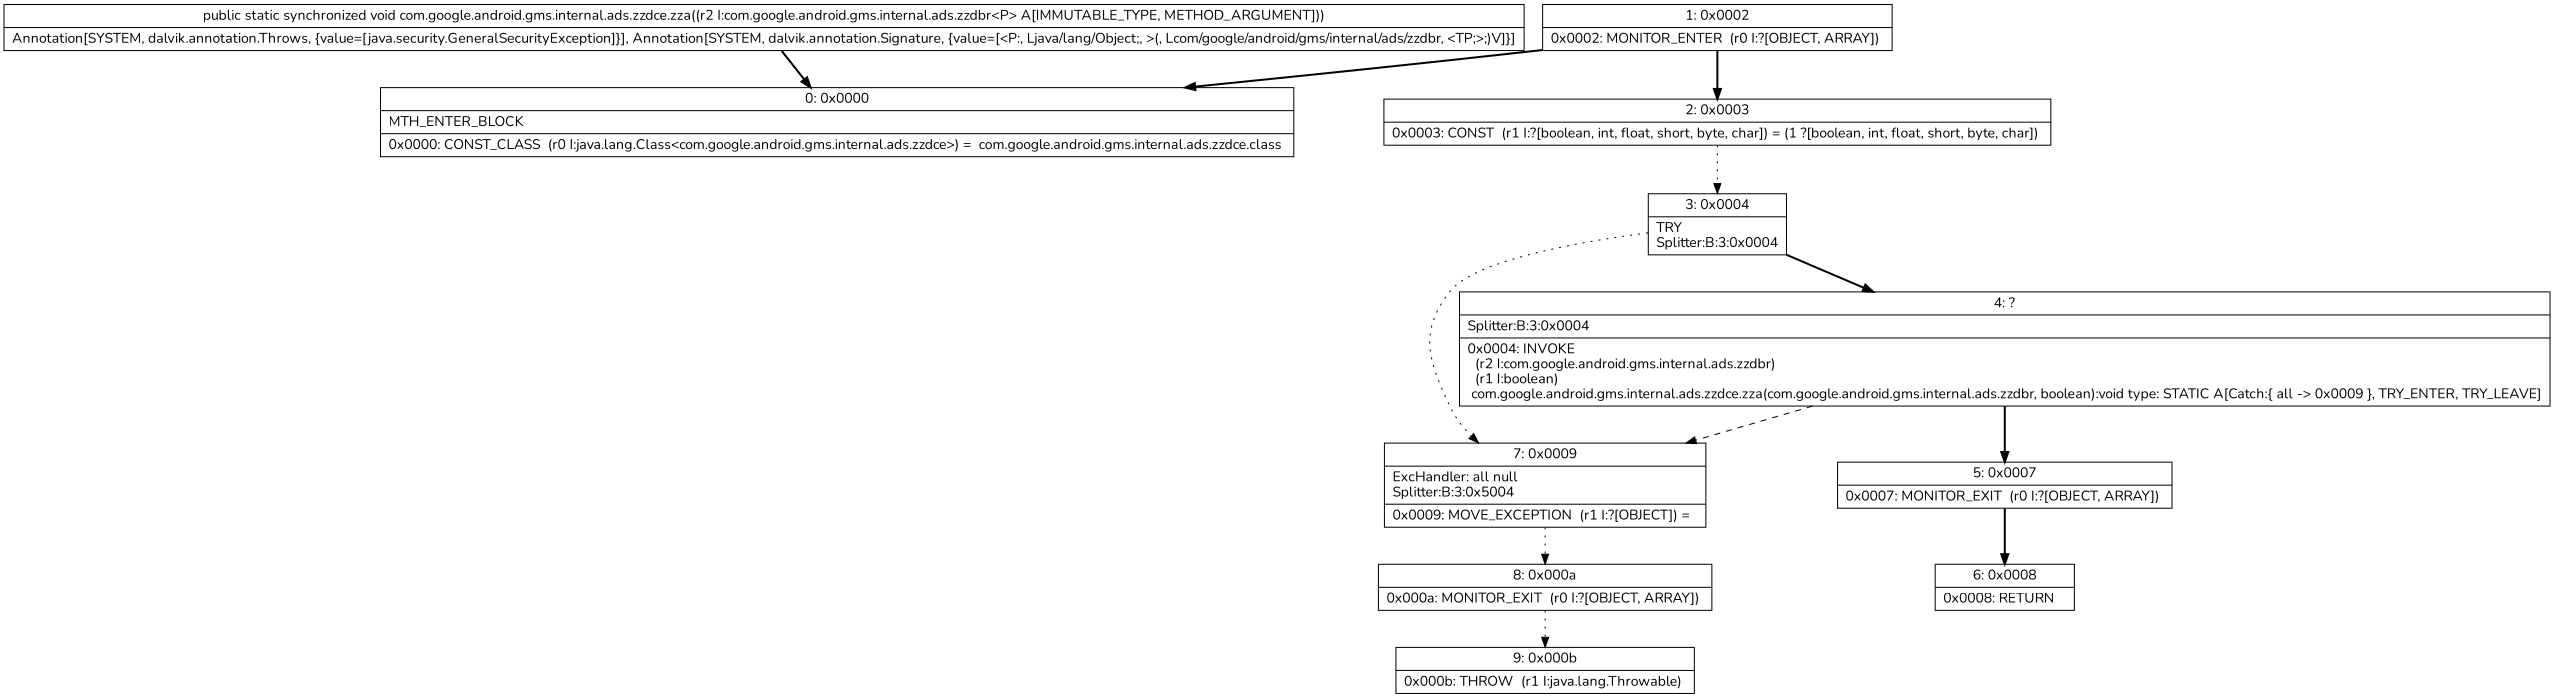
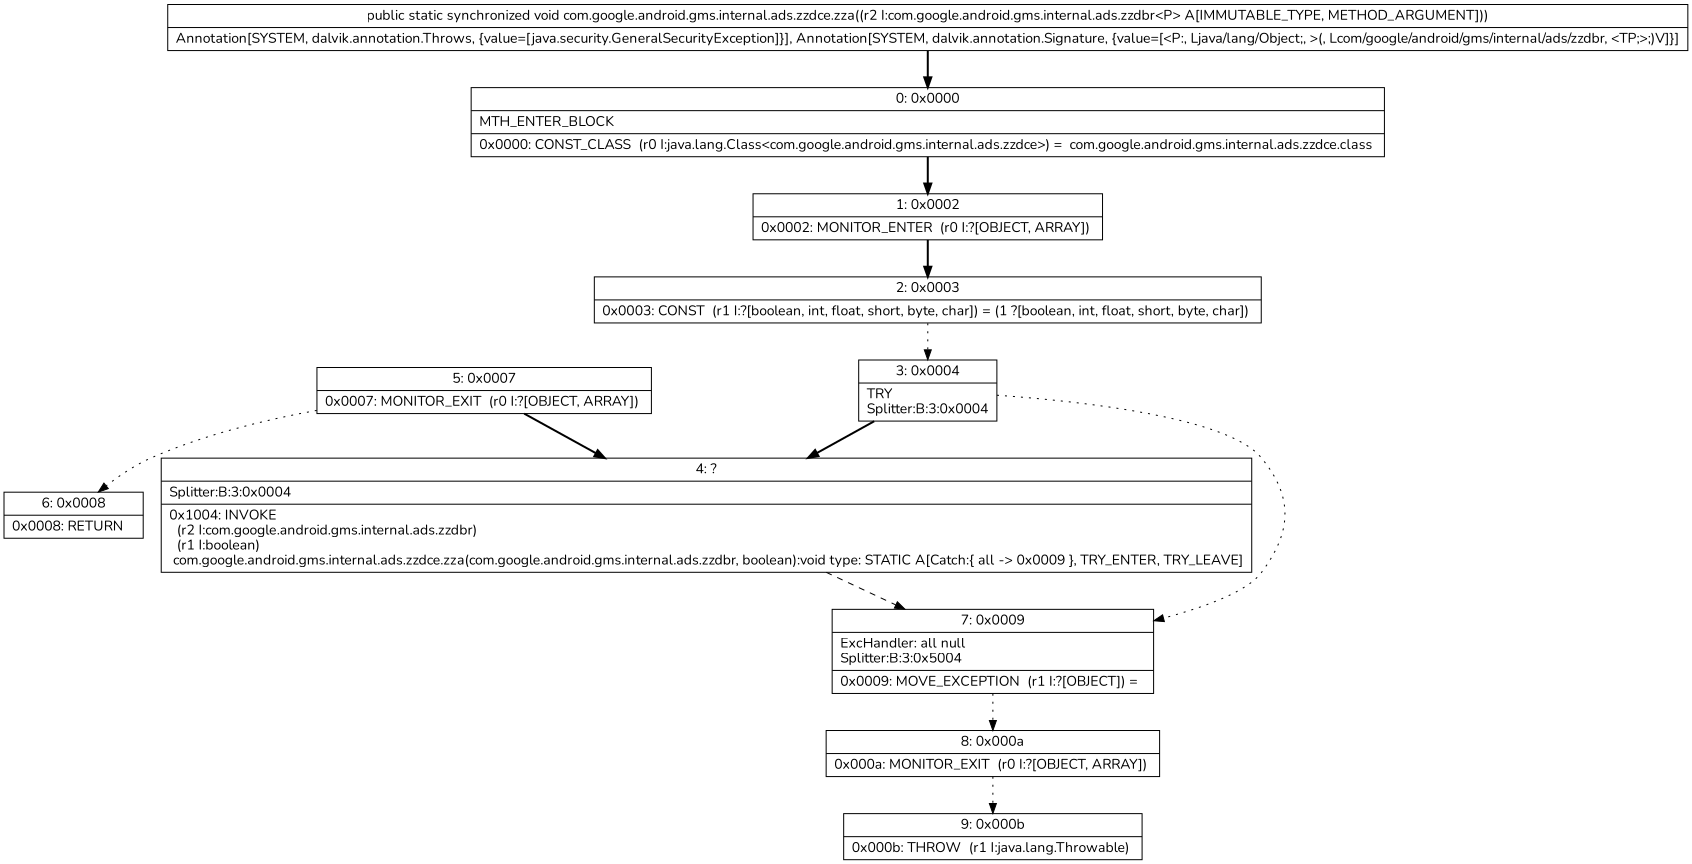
(1369, 69) -> (928, 170)
(1525, 349) -> (227, 515)
(2005, 429) -> (560, 433)
(2005, 531) -> (207, 437)
